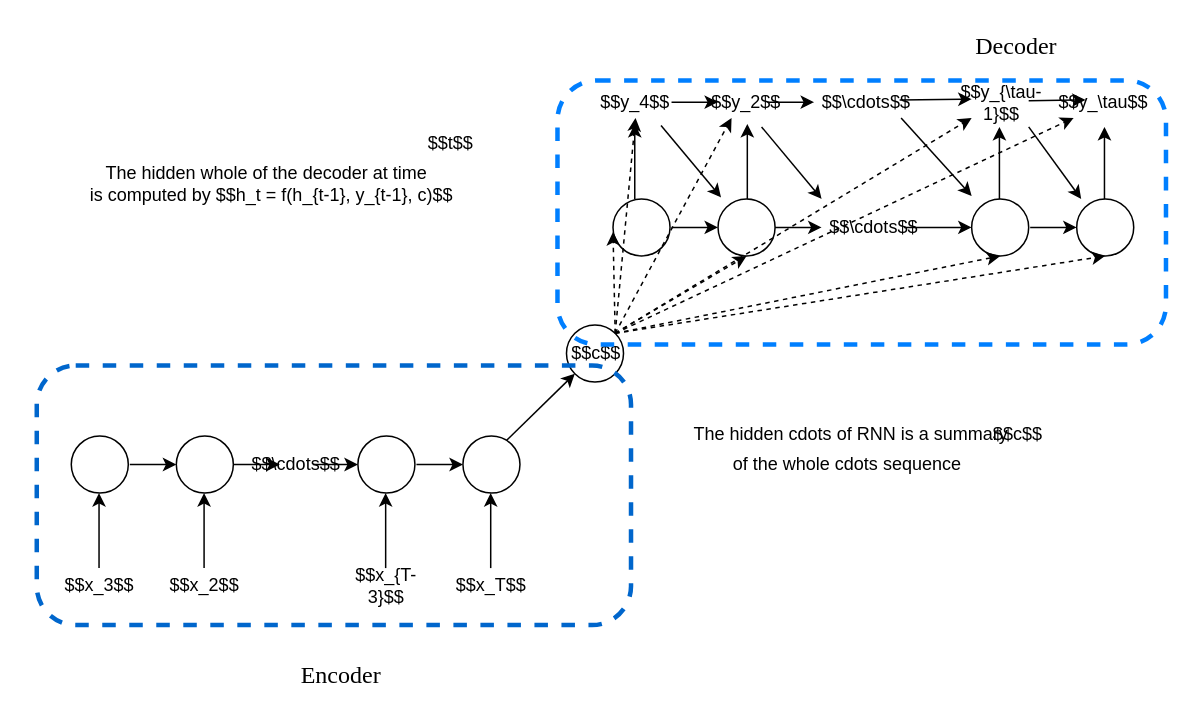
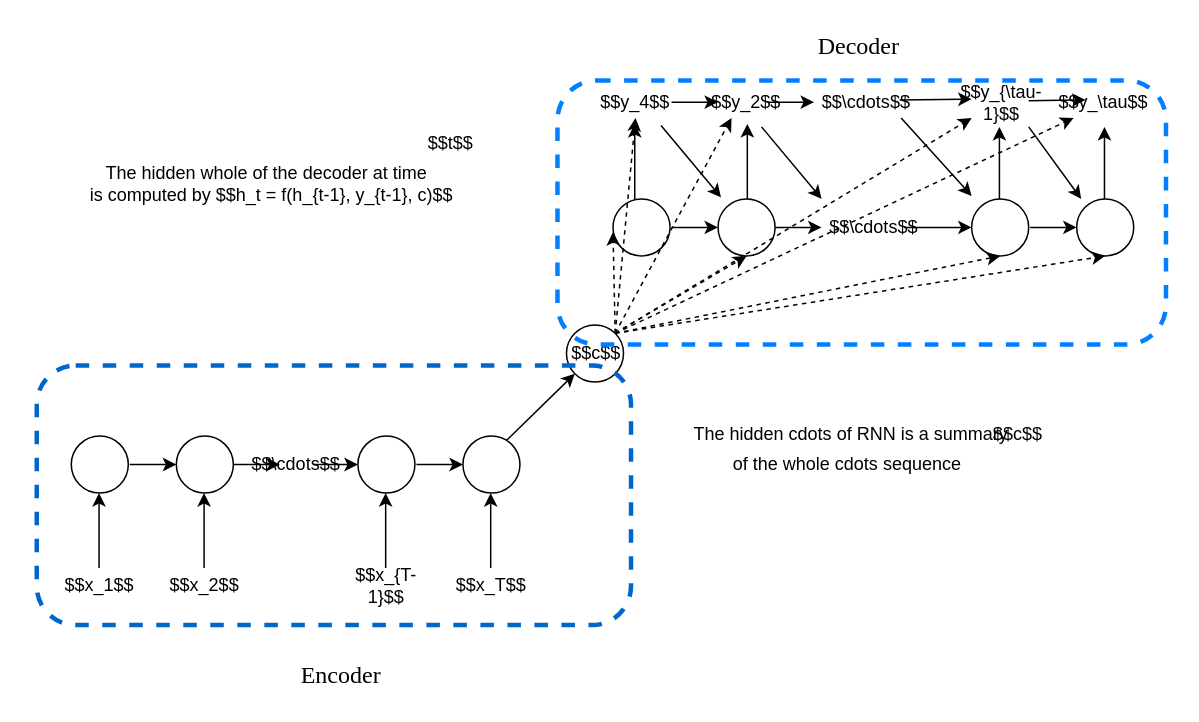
(1016, 46) -> (858, 46)
(100, 586) -> (100, 586)
(386, 586) -> (386, 586)
